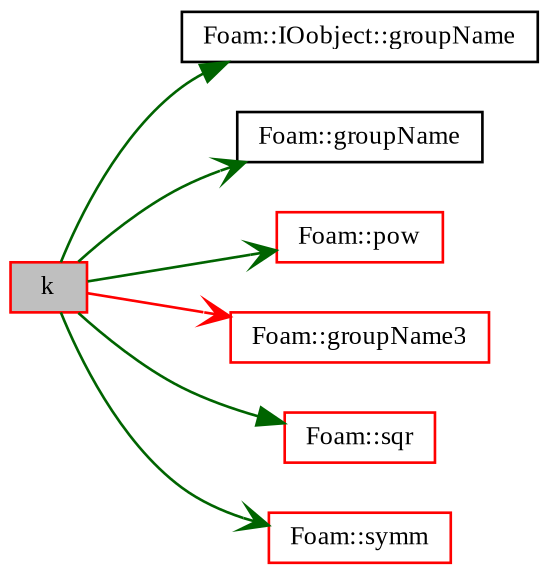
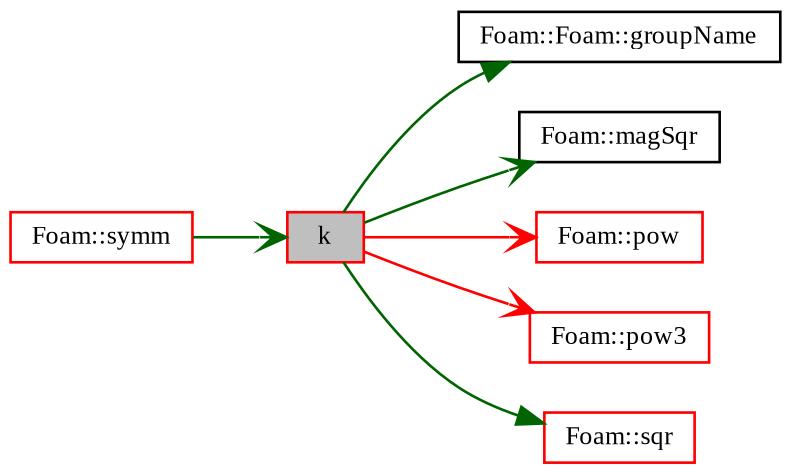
(360, 37) -> (619, 37)
(360, 137) -> (619, 137)
(169, 268) -> (437, 237)
(360, 337) -> (619, 337)
(130, 436) -> (226, 237)
